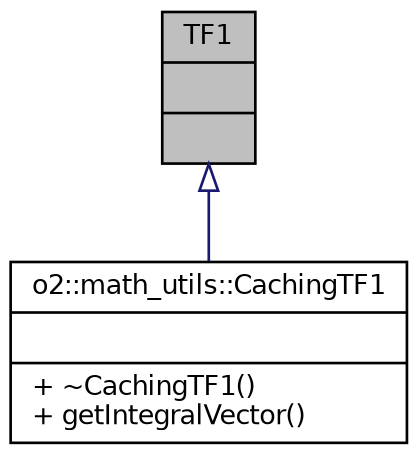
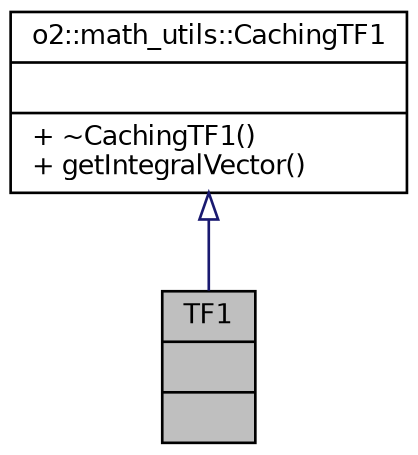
(209, 226) -> (209, 255)
